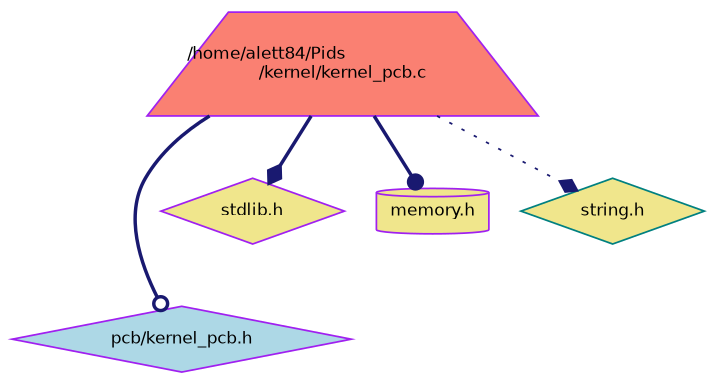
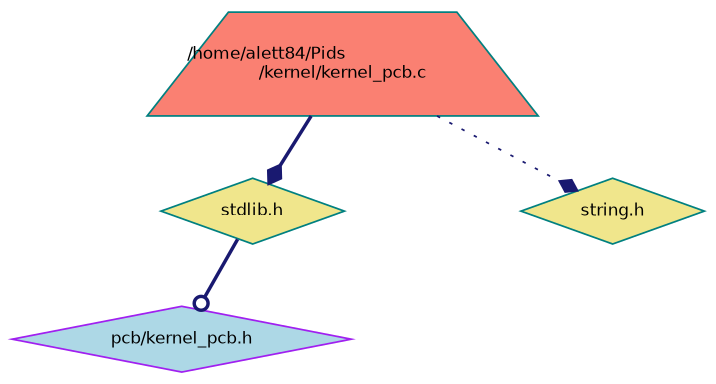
(343, 64) -> (343, 64)
(139, 194) -> (221, 268)
(253, 211) -> (253, 211)
(433, 211) -> none
